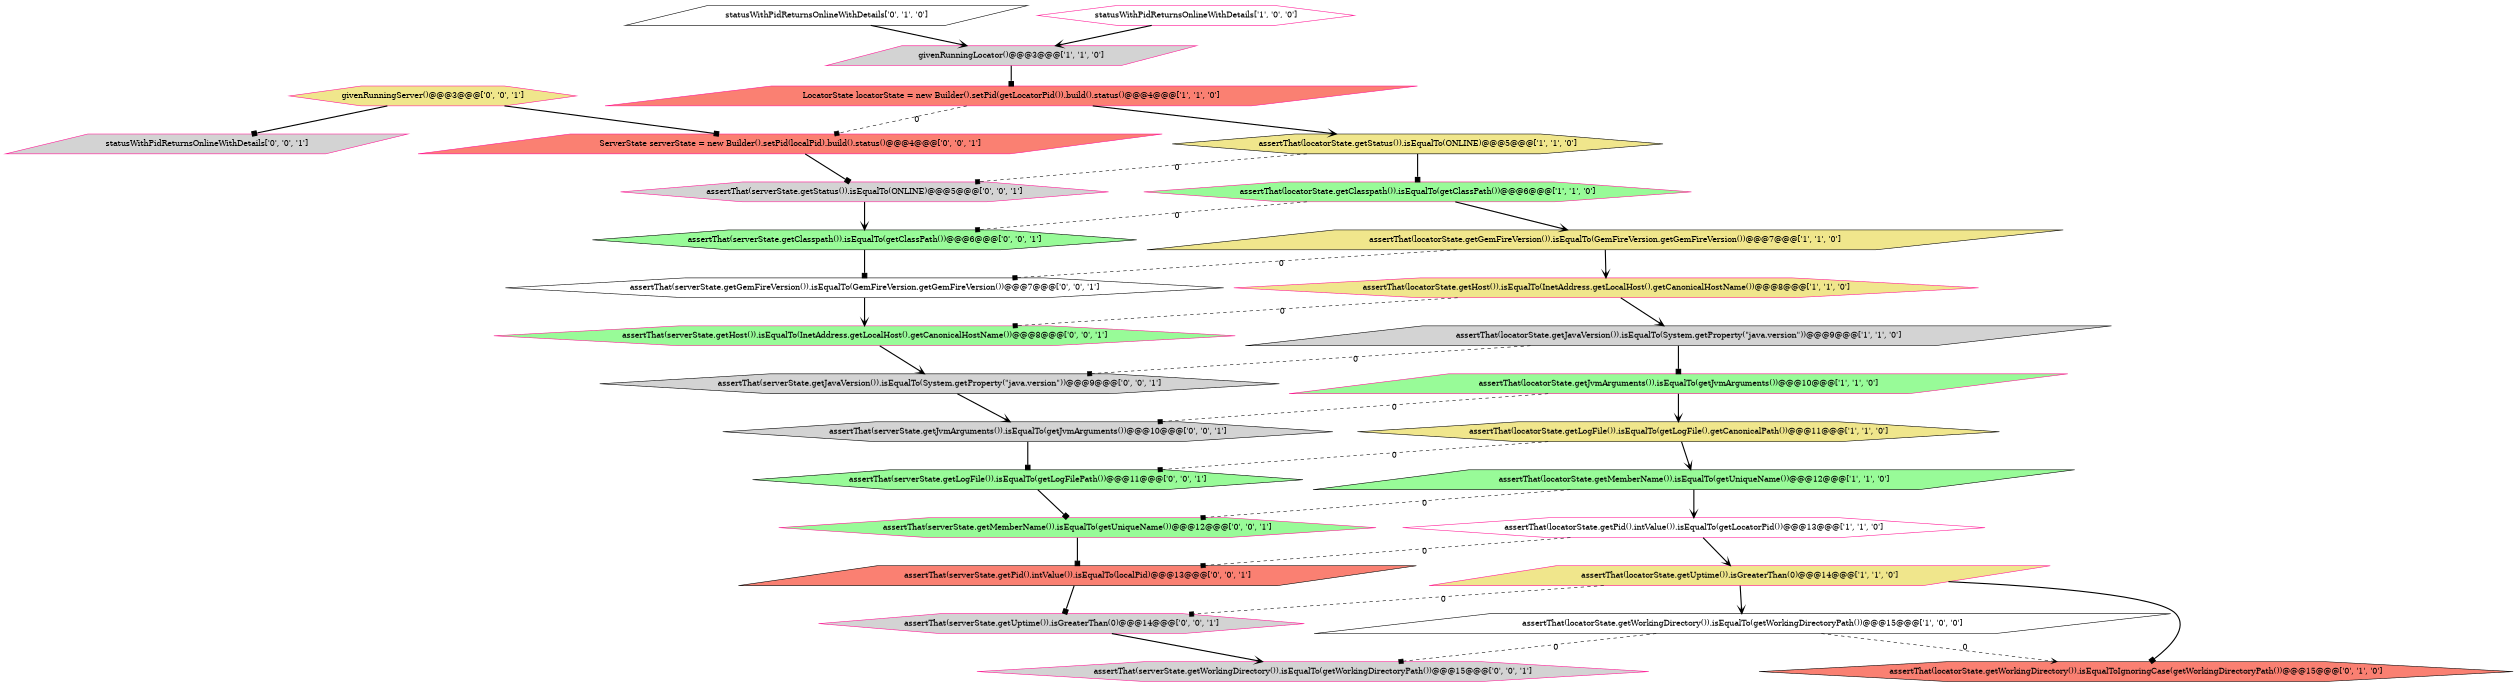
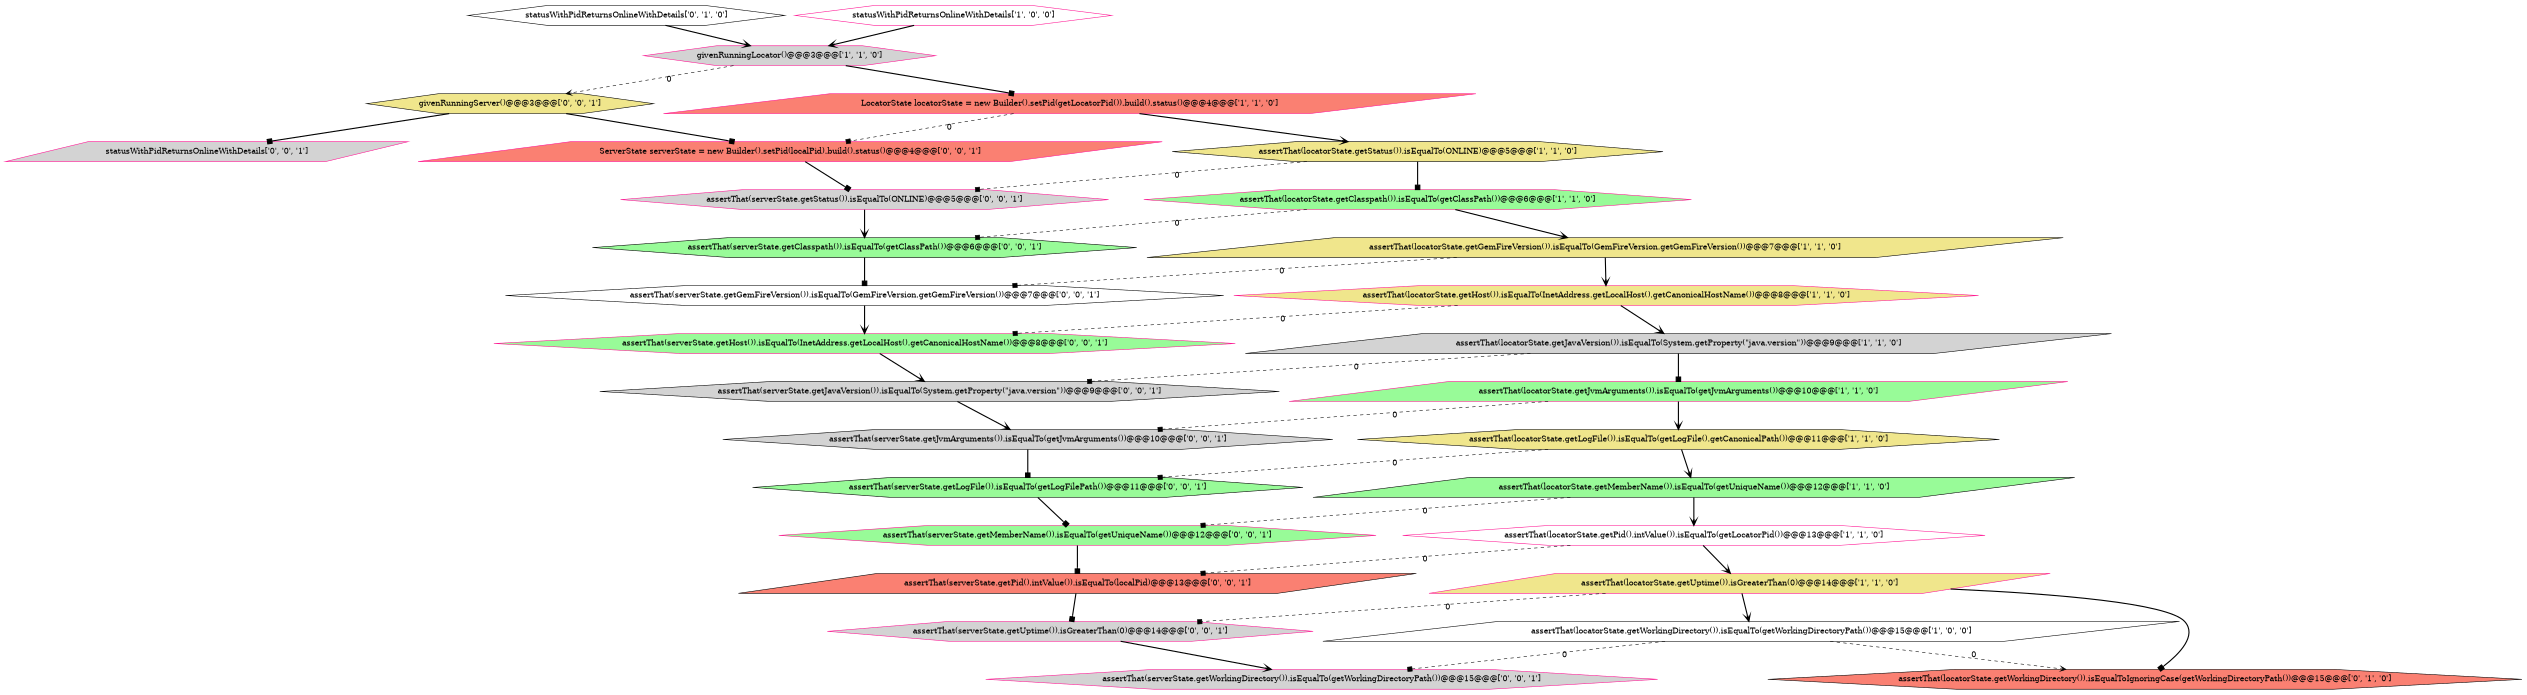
(827, 15) -> (626, 15)
(1011, 56) -> (790, 56)
none -> (653, 79)
(433, 96) -> (510, 104)
